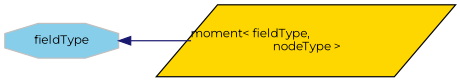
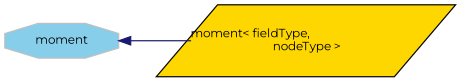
(62, 41) -> (62, 41)
